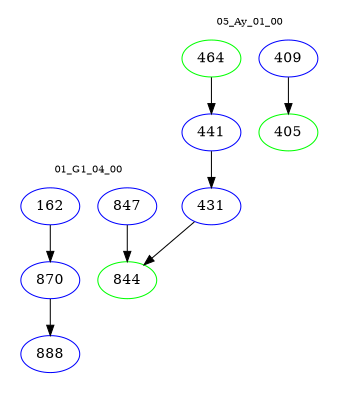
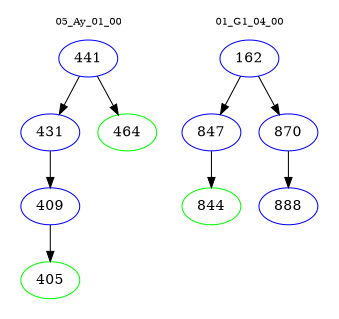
(211, 90) -> (105, 91)
none -> (233, 91)
(173, 240) -> (50, 164)
